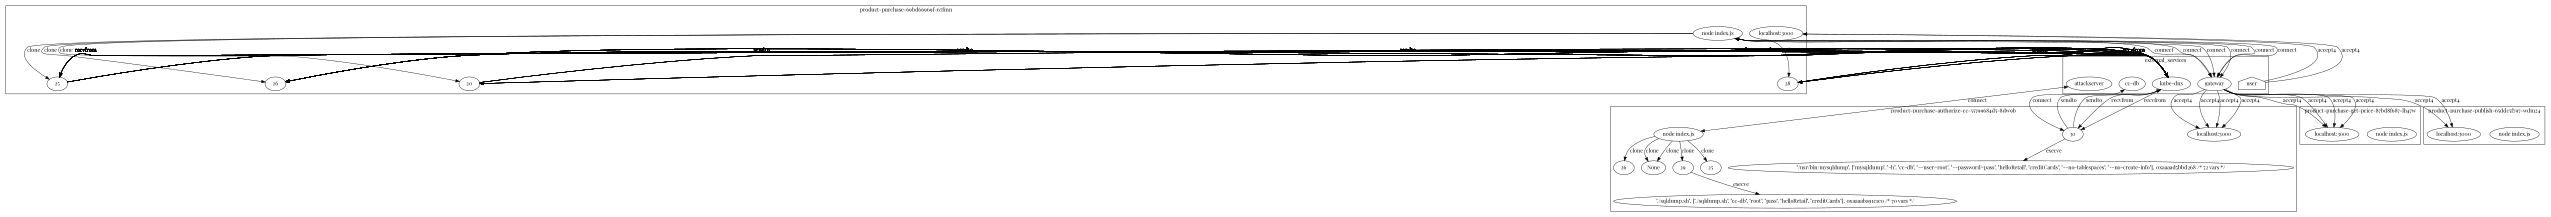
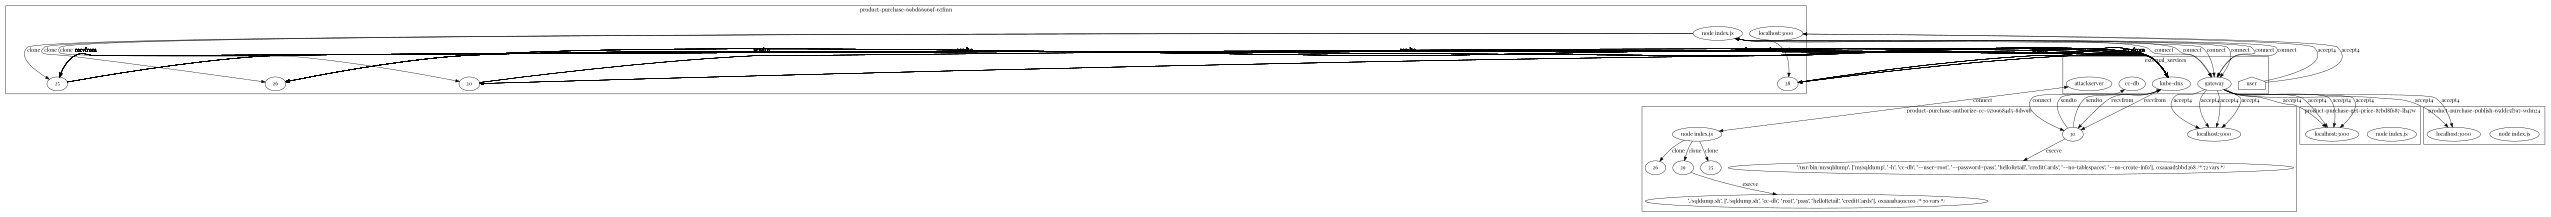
(1654, 168) -> none
